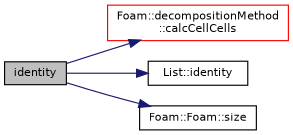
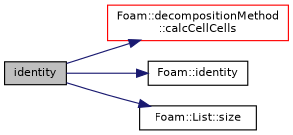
(198, 73) -> (198, 73)
(198, 118) -> (198, 118)
